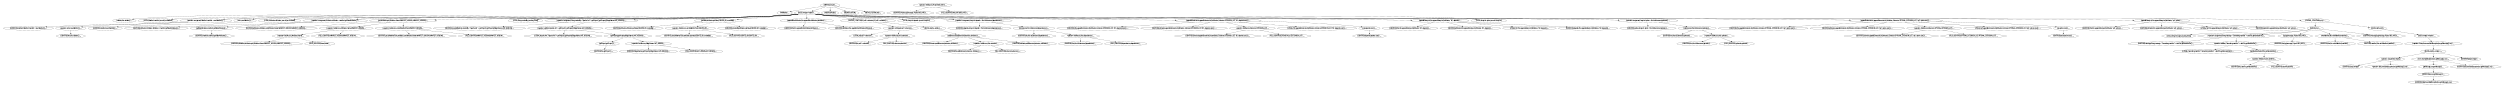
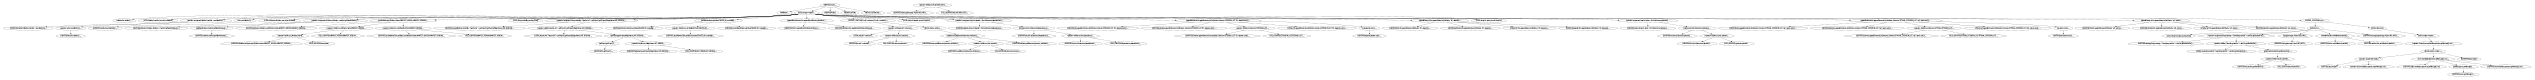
(744, 36) -> none
(2433, 78) -> (2428, 63)
